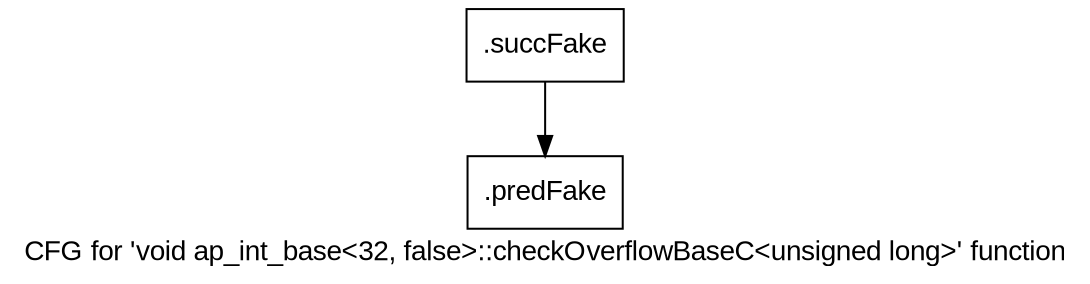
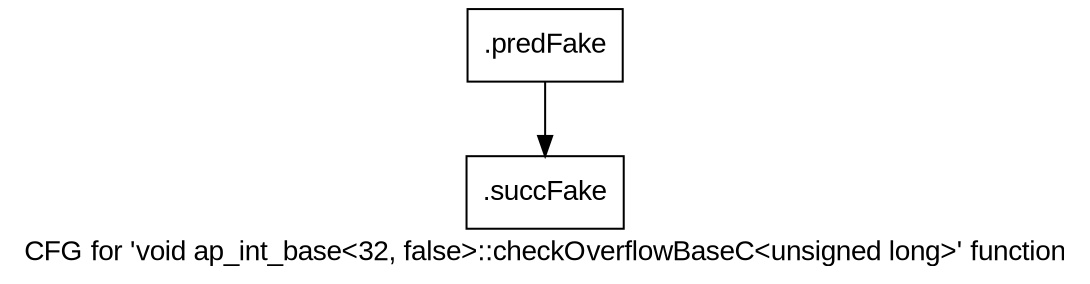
(545, 109) -> (545, 109)
